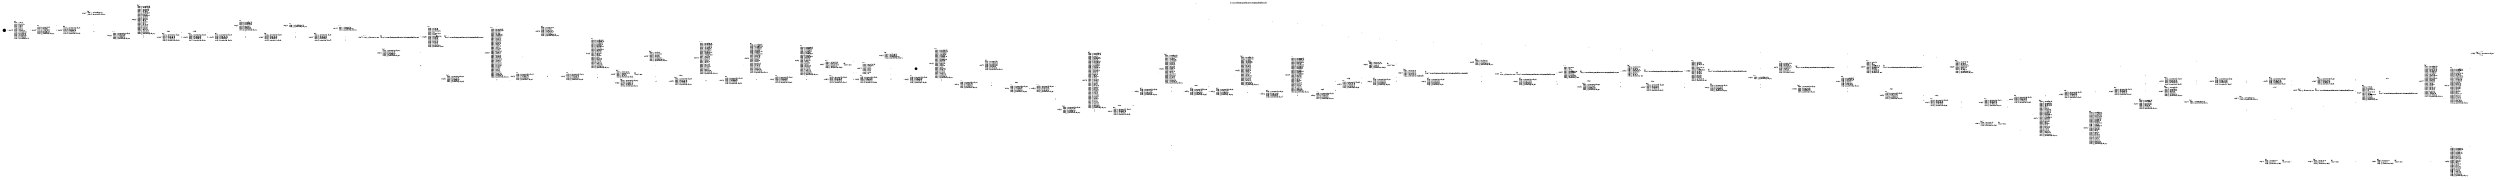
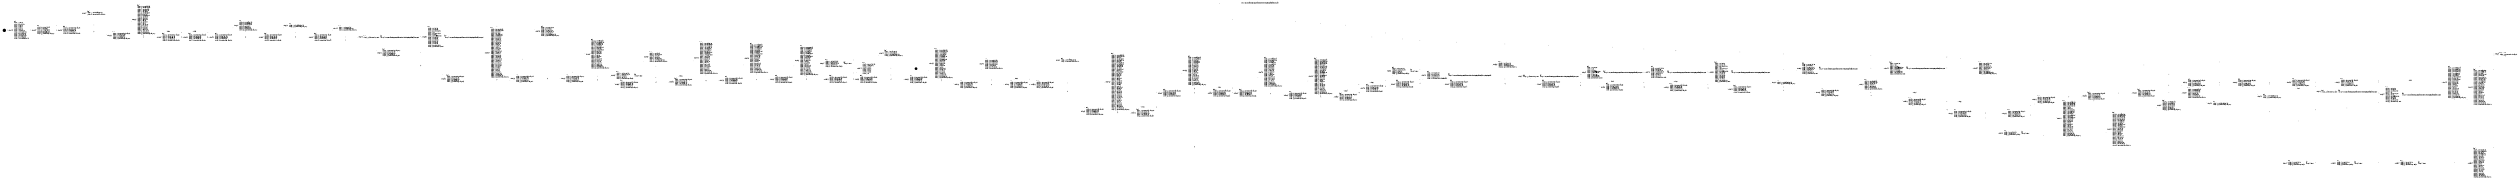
none -> (1067, 60)
